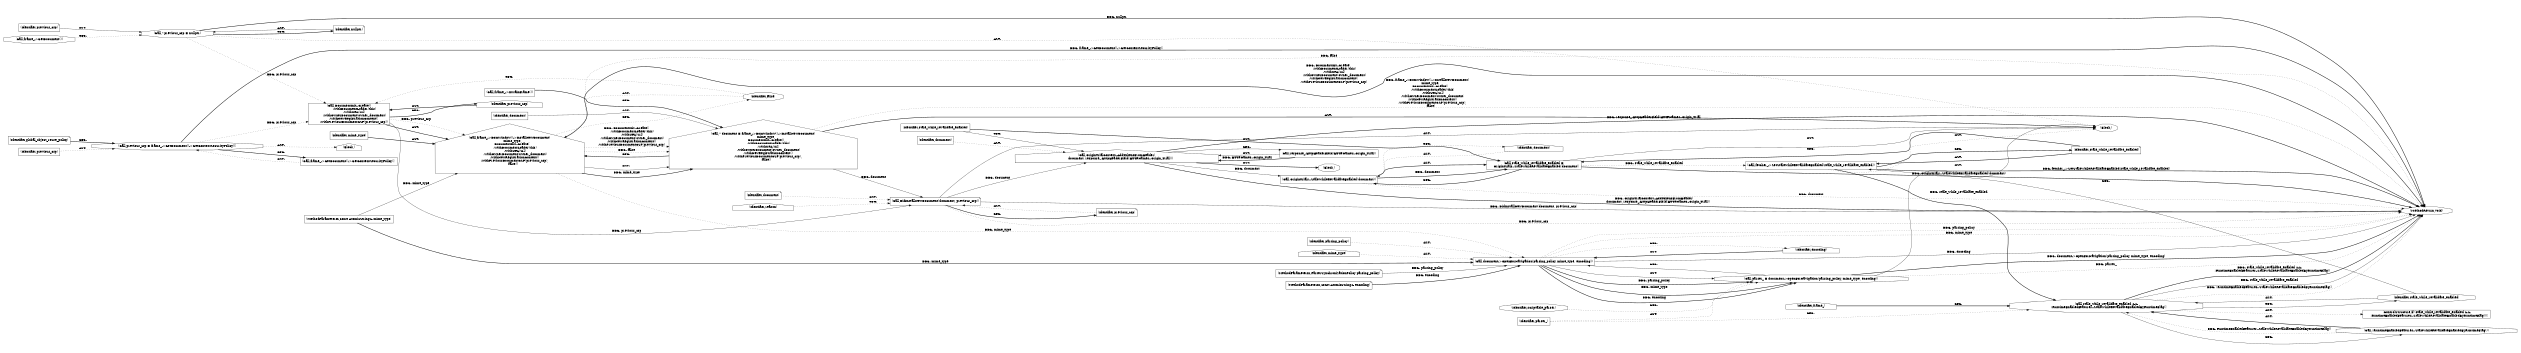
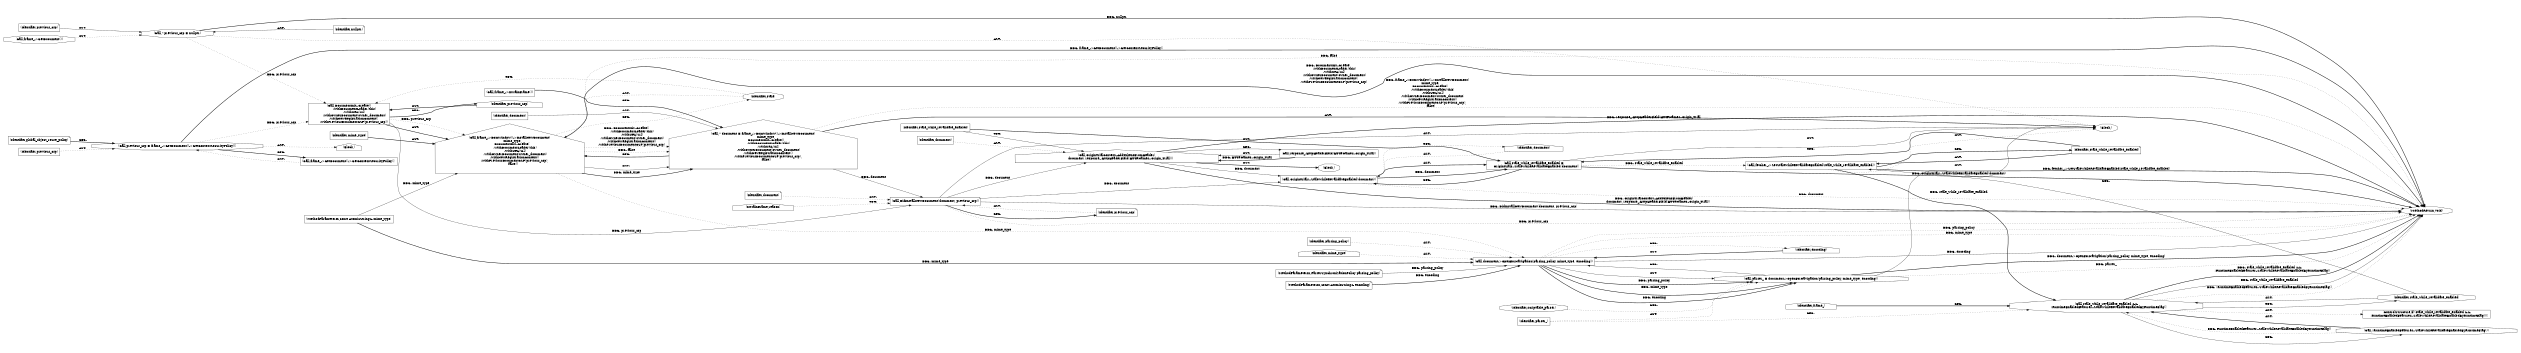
(272, 34) -> none
(83, 36) -> (83, 36)
(763, 97) -> (763, 97)
none -> (1129, 190)
(763, 207) -> (763, 207)
